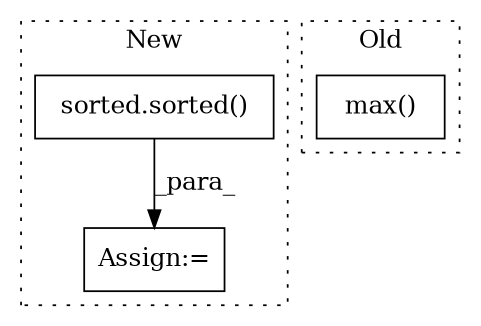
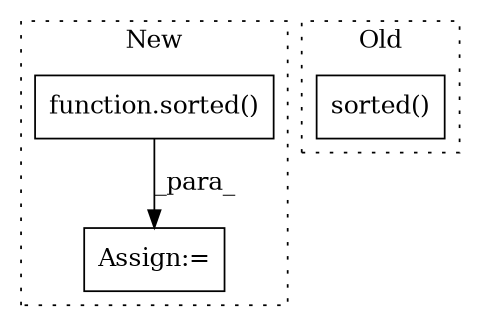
(154, 107) -> (154, 107)
(381, 107) -> (381, 107)
